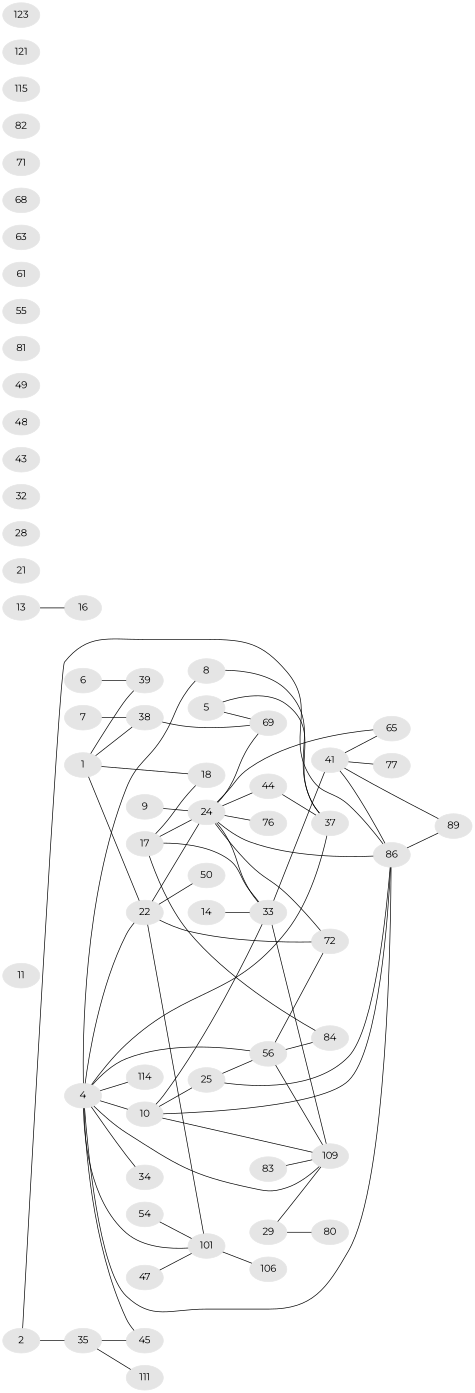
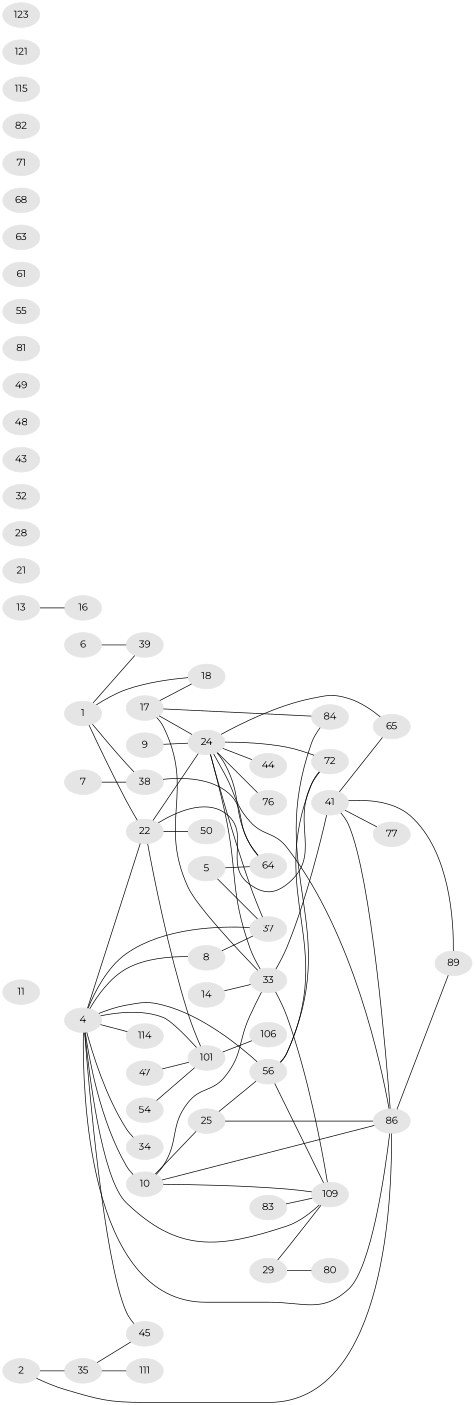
(268, 723) -> (268, 866)
(299, 805) -> (242, 861)
